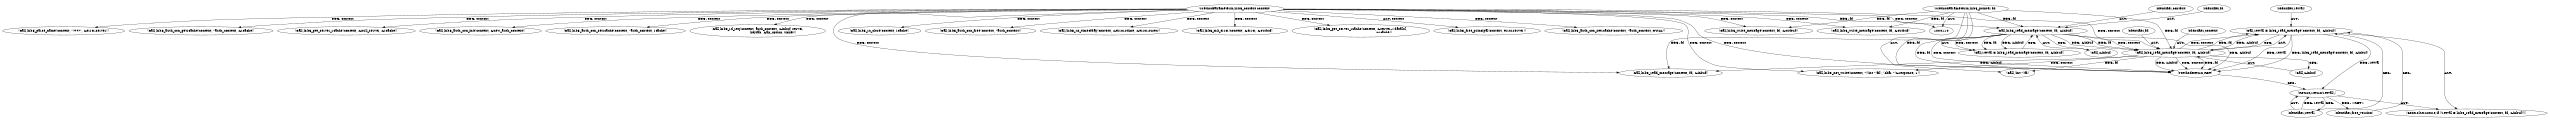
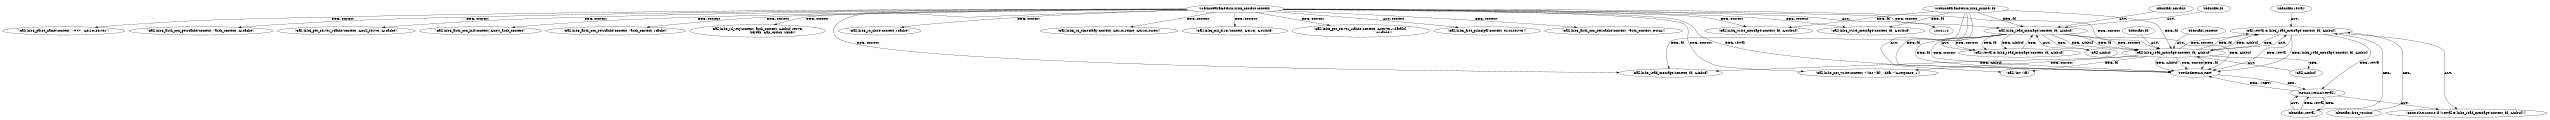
(1947, 18) -> none
(1847, 19) -> (1847, 19)
(981, 31) -> none
(1735, 43) -> (1735, 43)
(2337, 102) -> (2253, 85)
